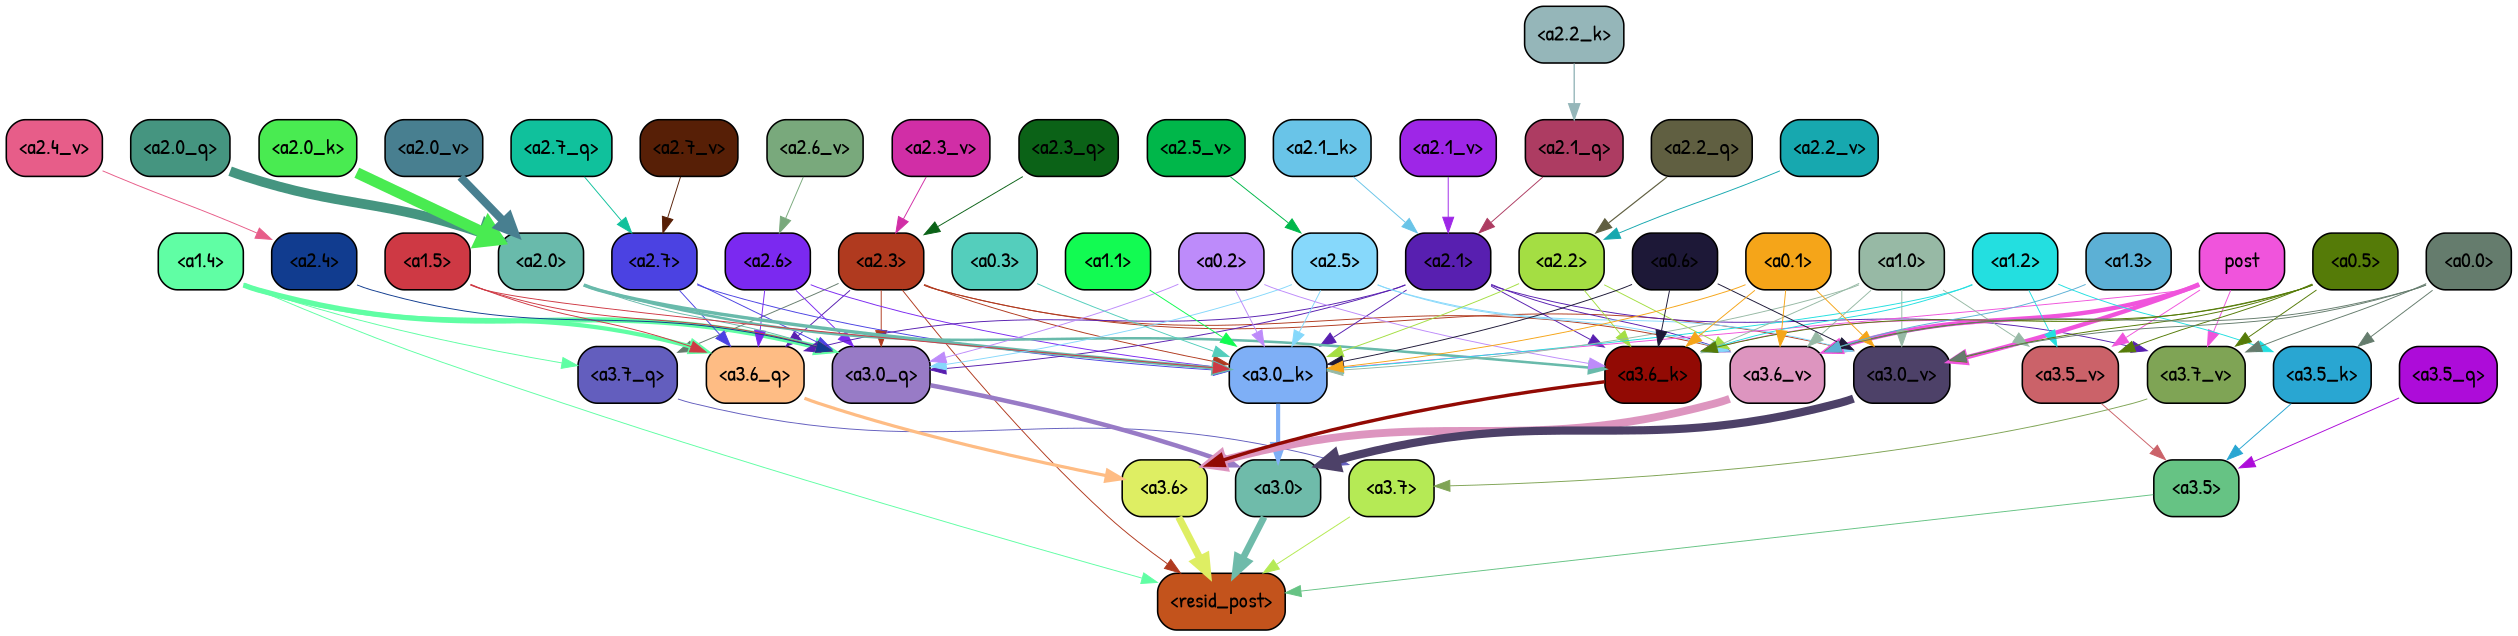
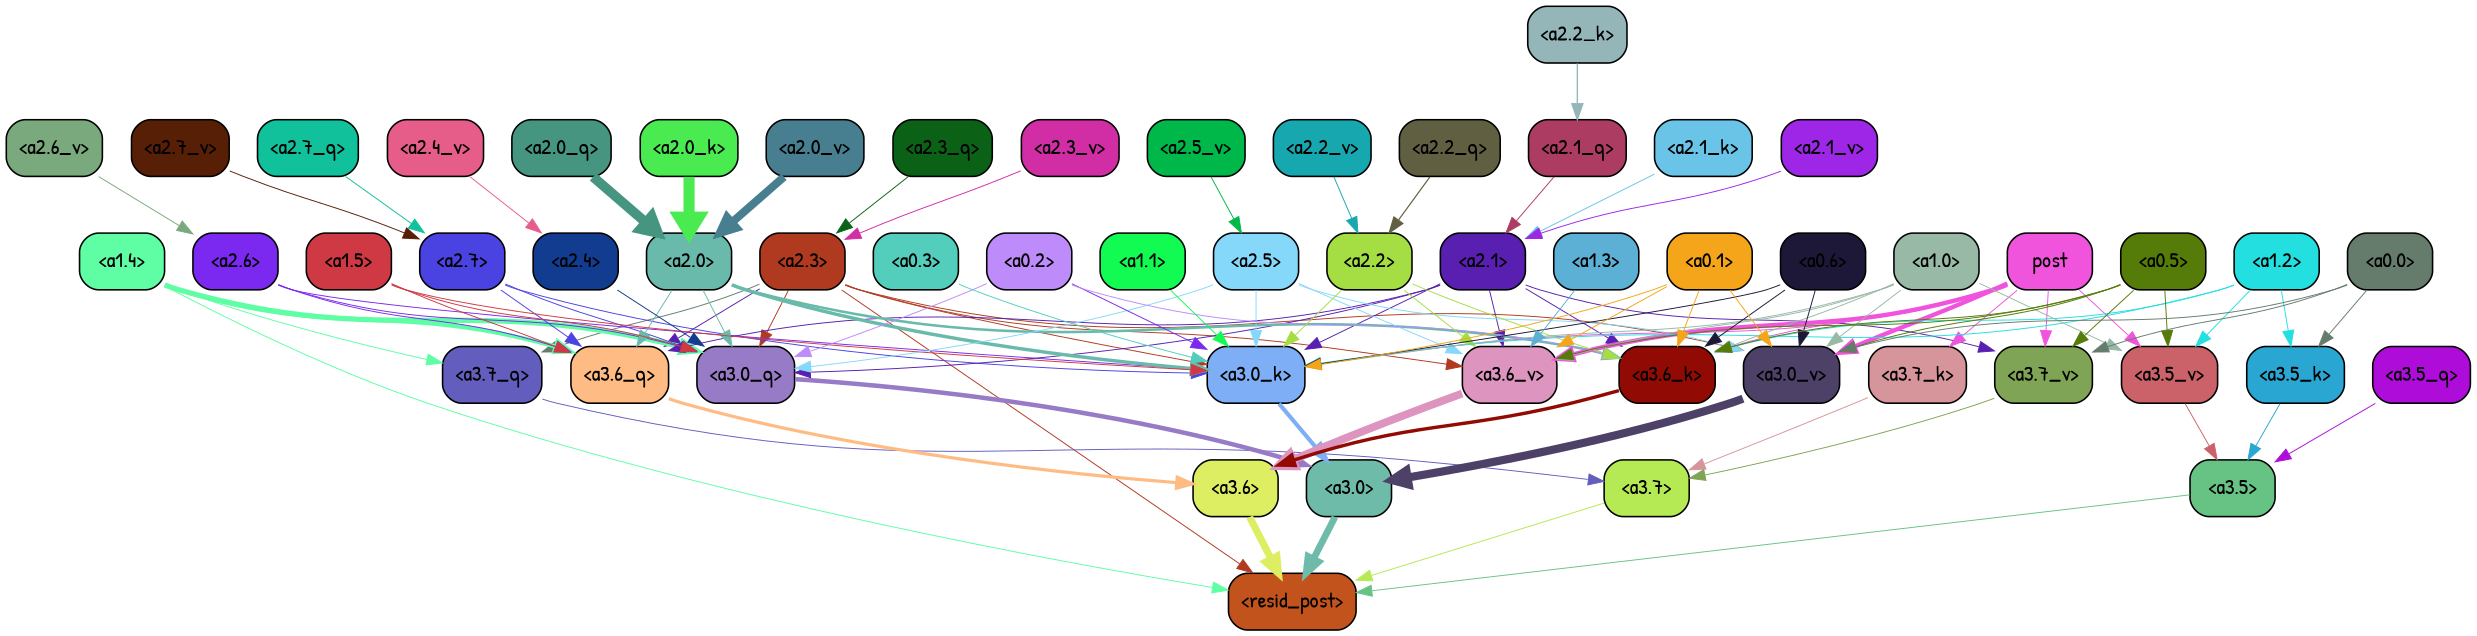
none -> (662, 306)
(1246, 311) -> (1132, 313)
(2134, 320) -> none
none -> (1918, 375)
